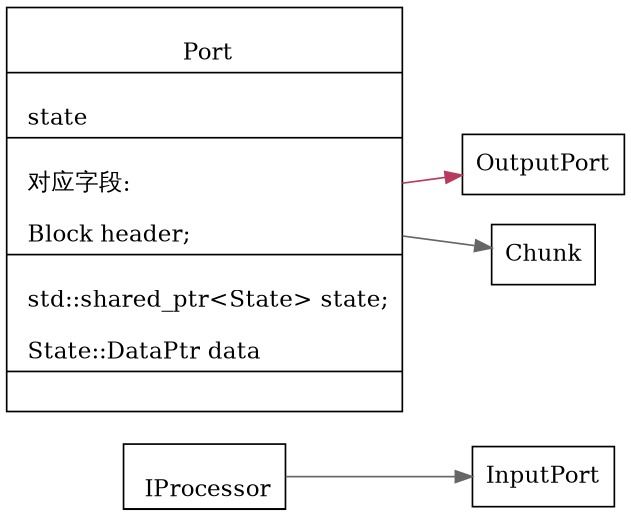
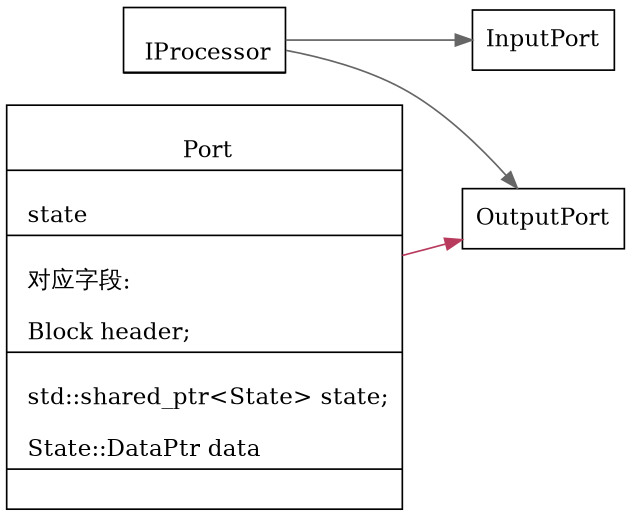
none -> (408, 92)
(543, 255) -> none
